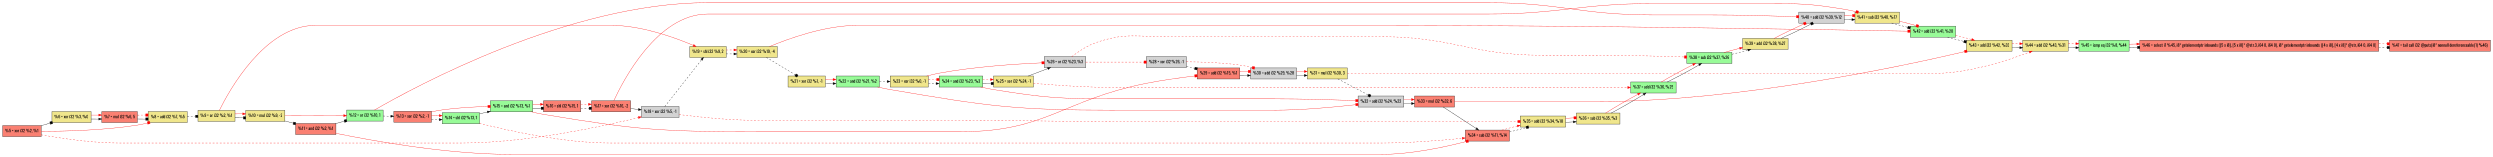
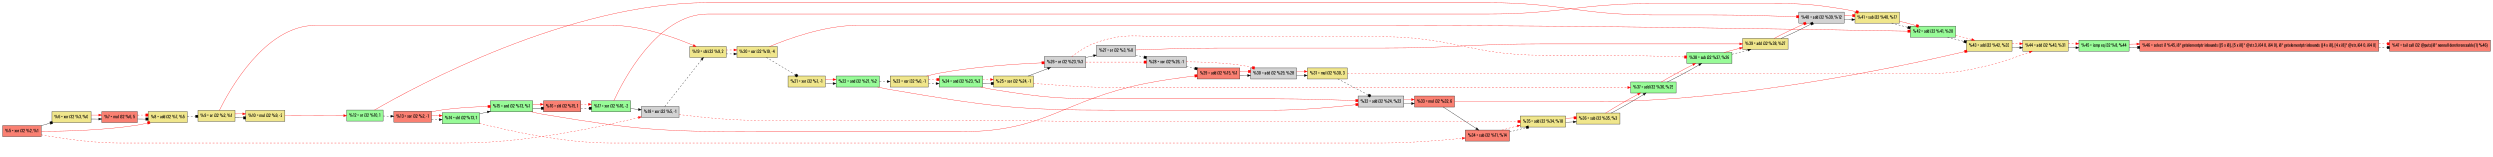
none -> (1116, 51)
(611, 106) -> (611, 106)
(316, 129) -> none
